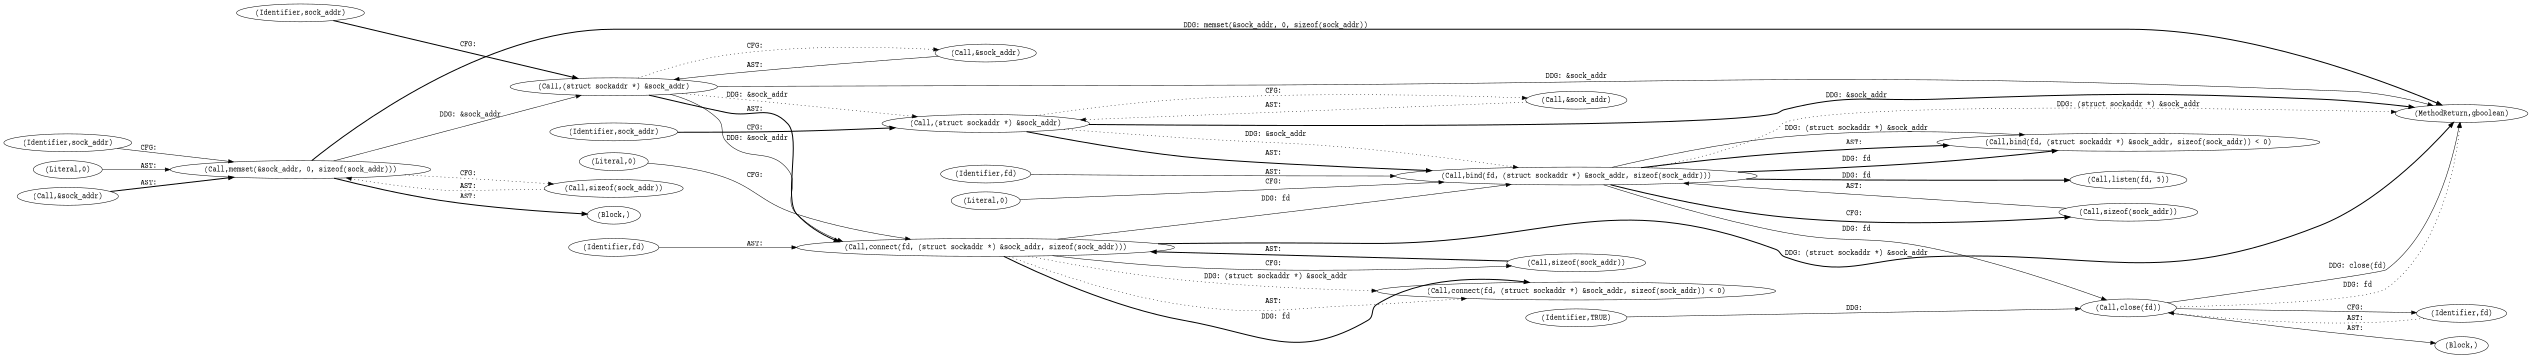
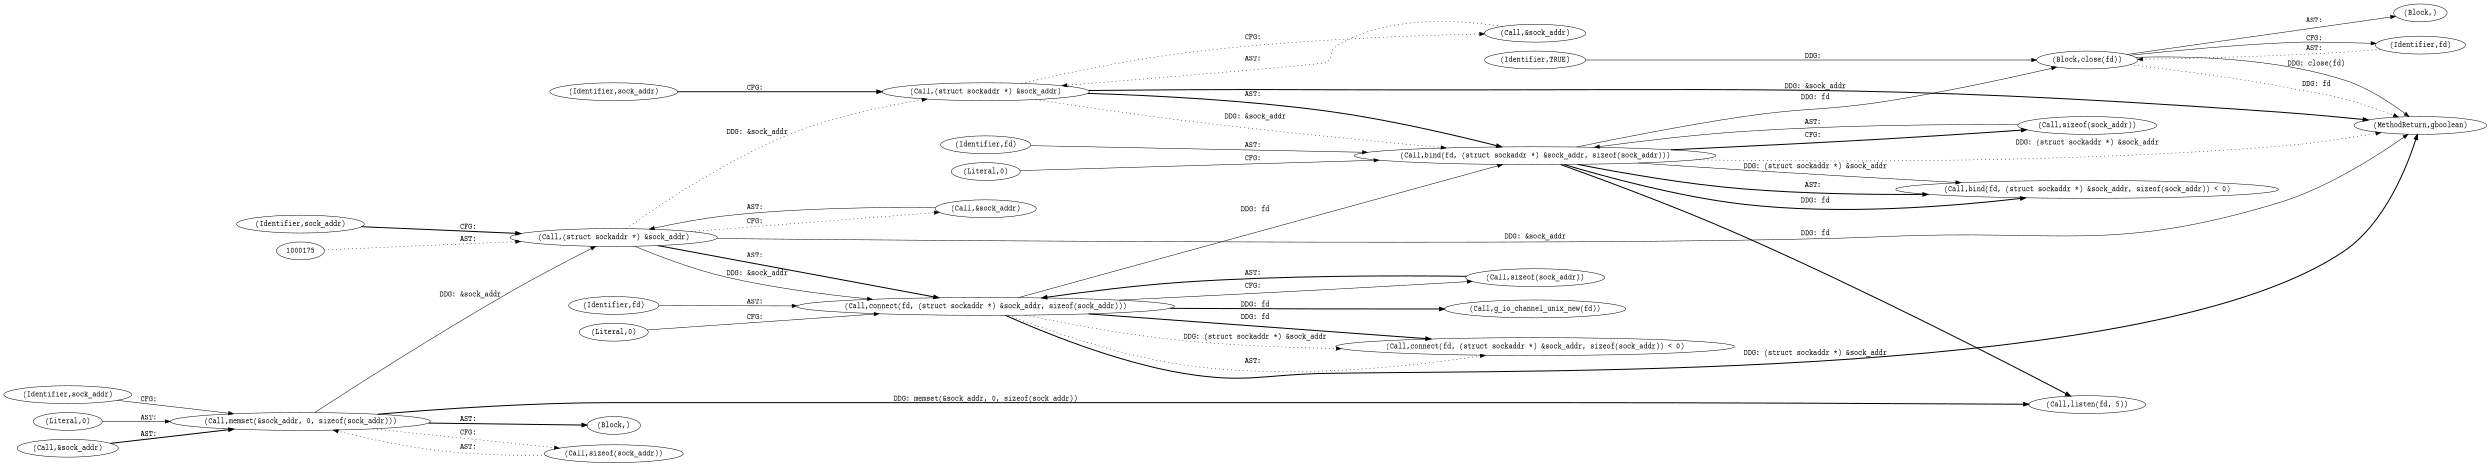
(1363, 29) -> (1200, 403)
none -> (300, 251)
(2128, 308) -> (2087, 60)
none -> (1535, 309)
